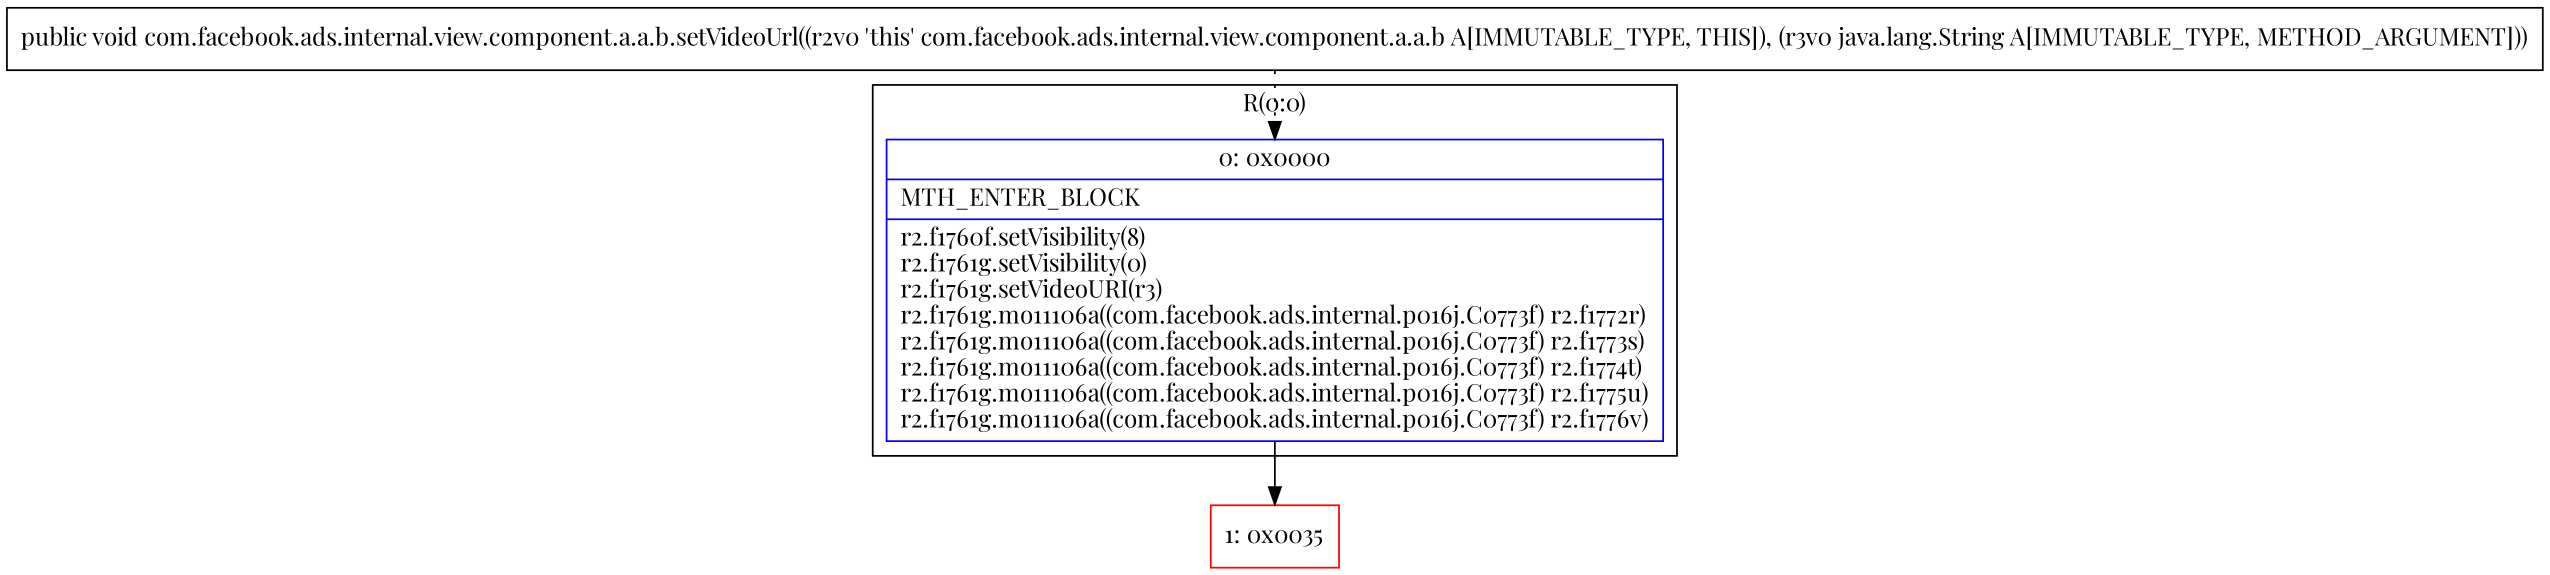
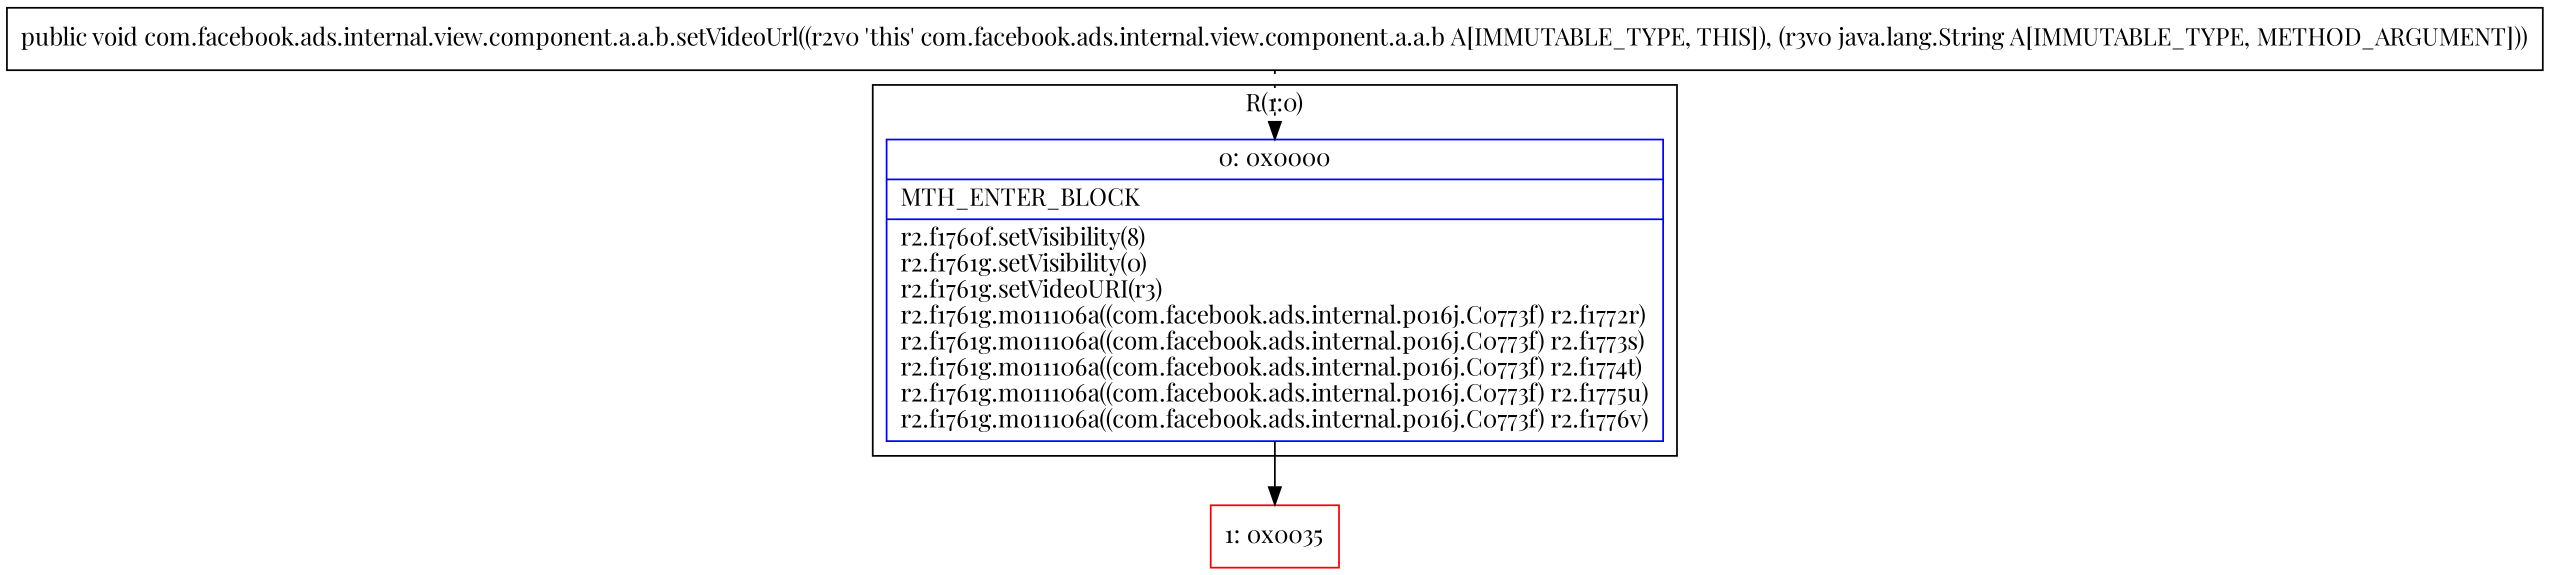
(1275, 105) -> (1275, 105)
